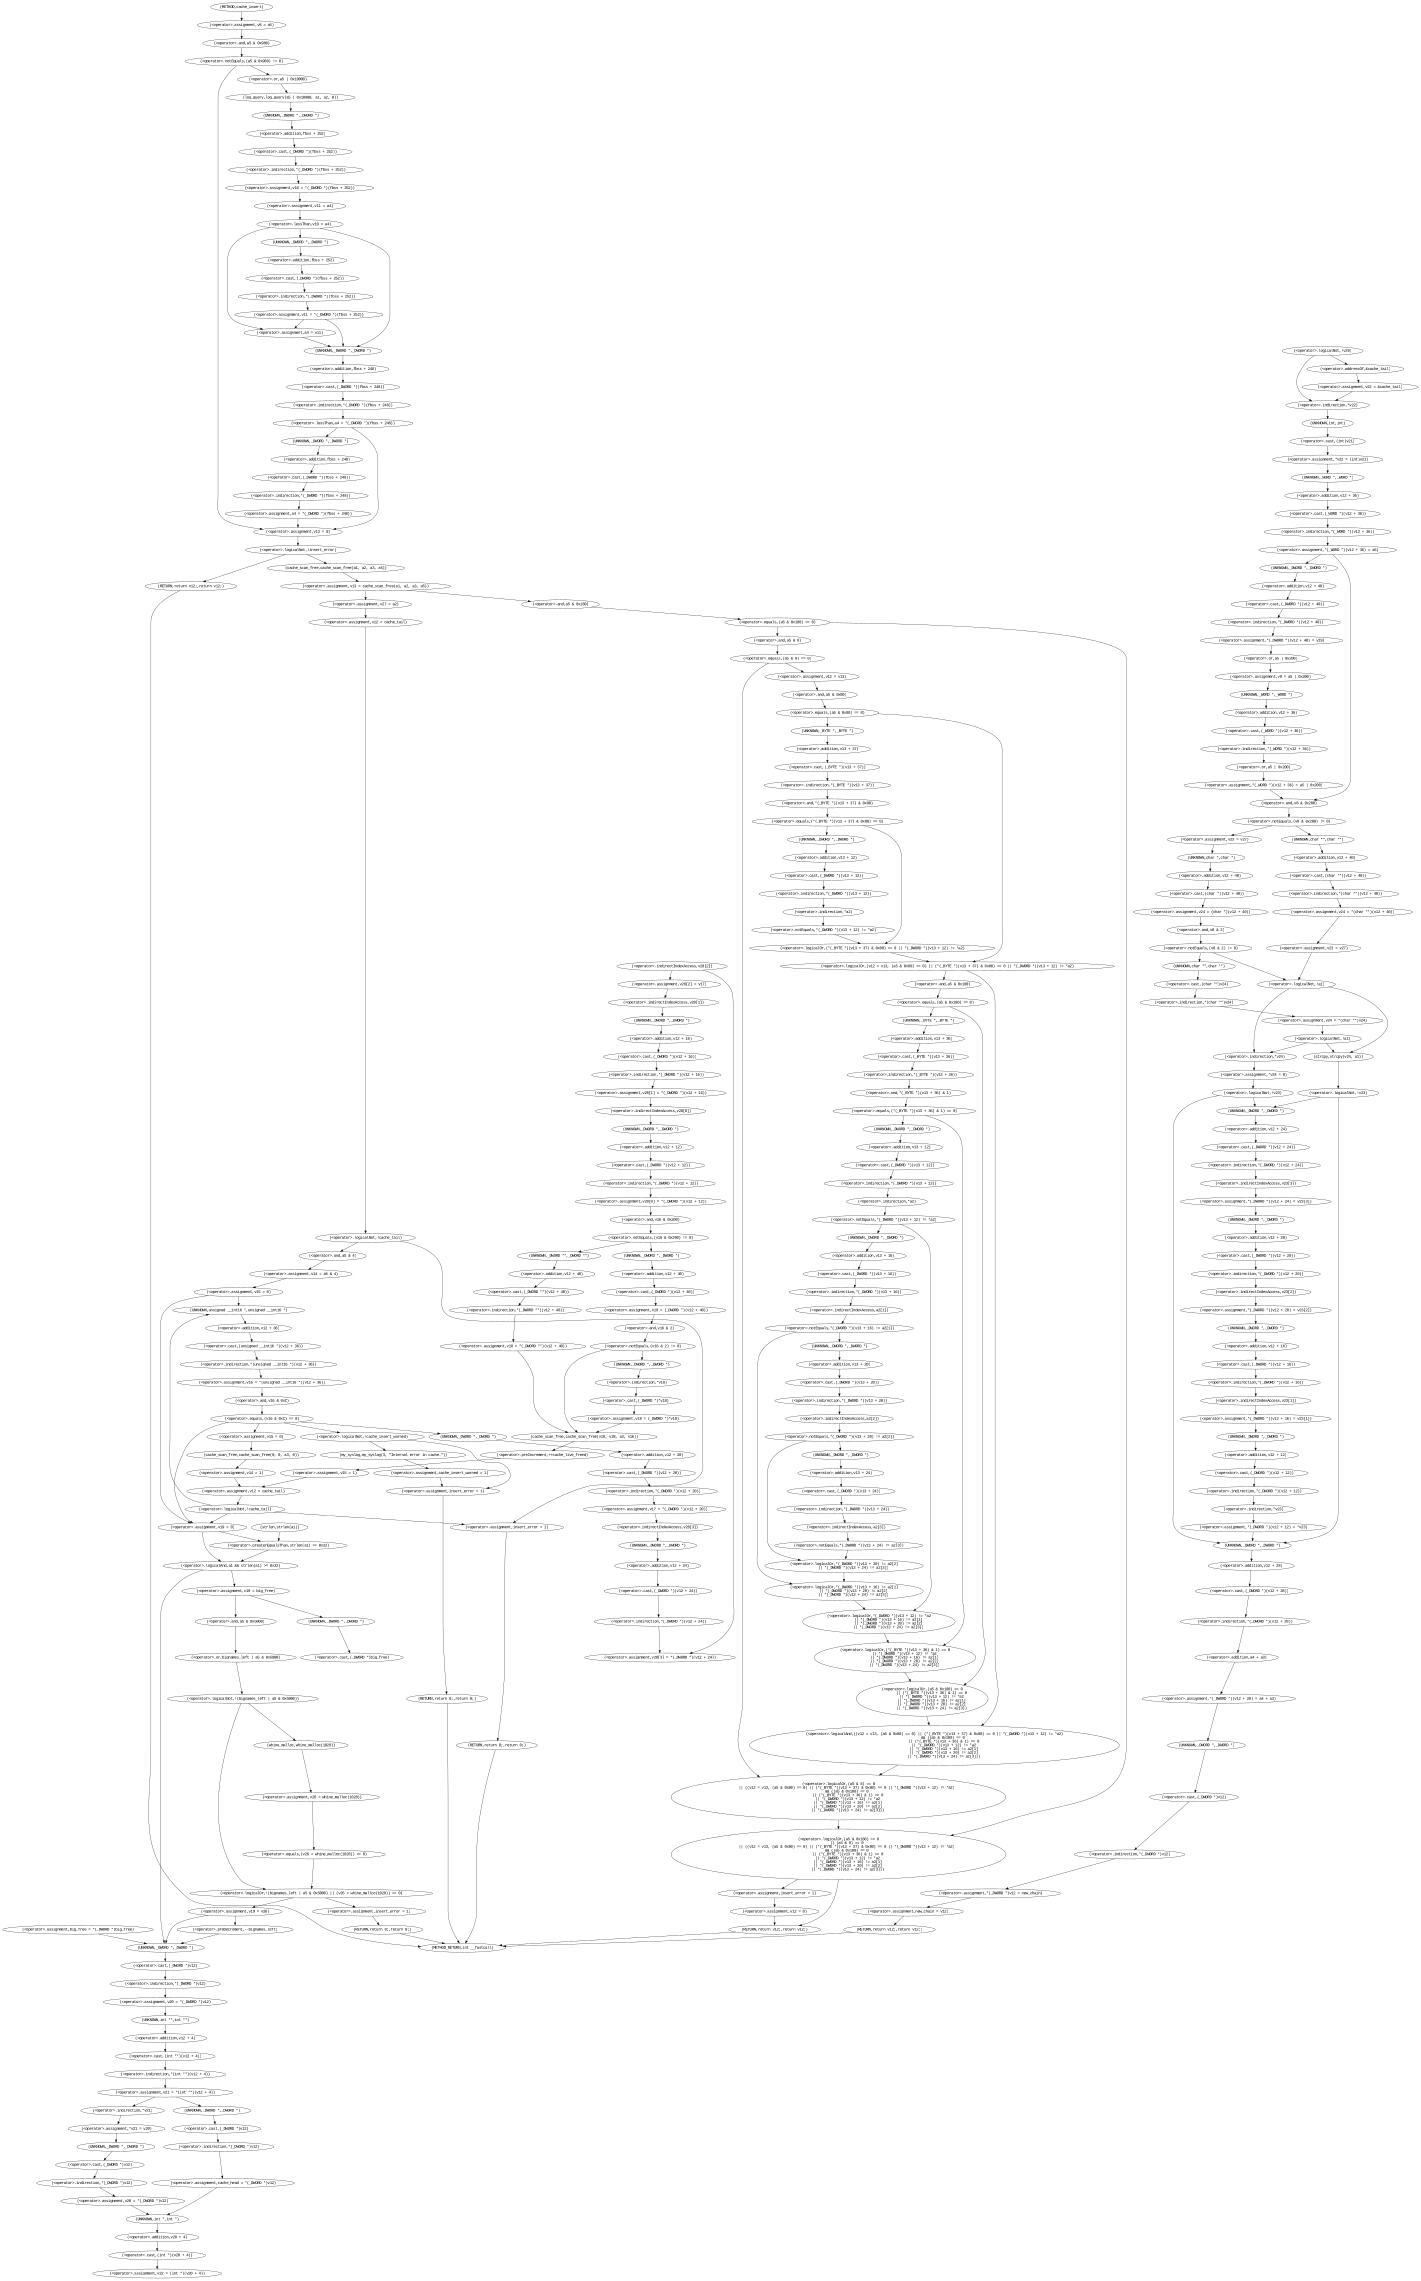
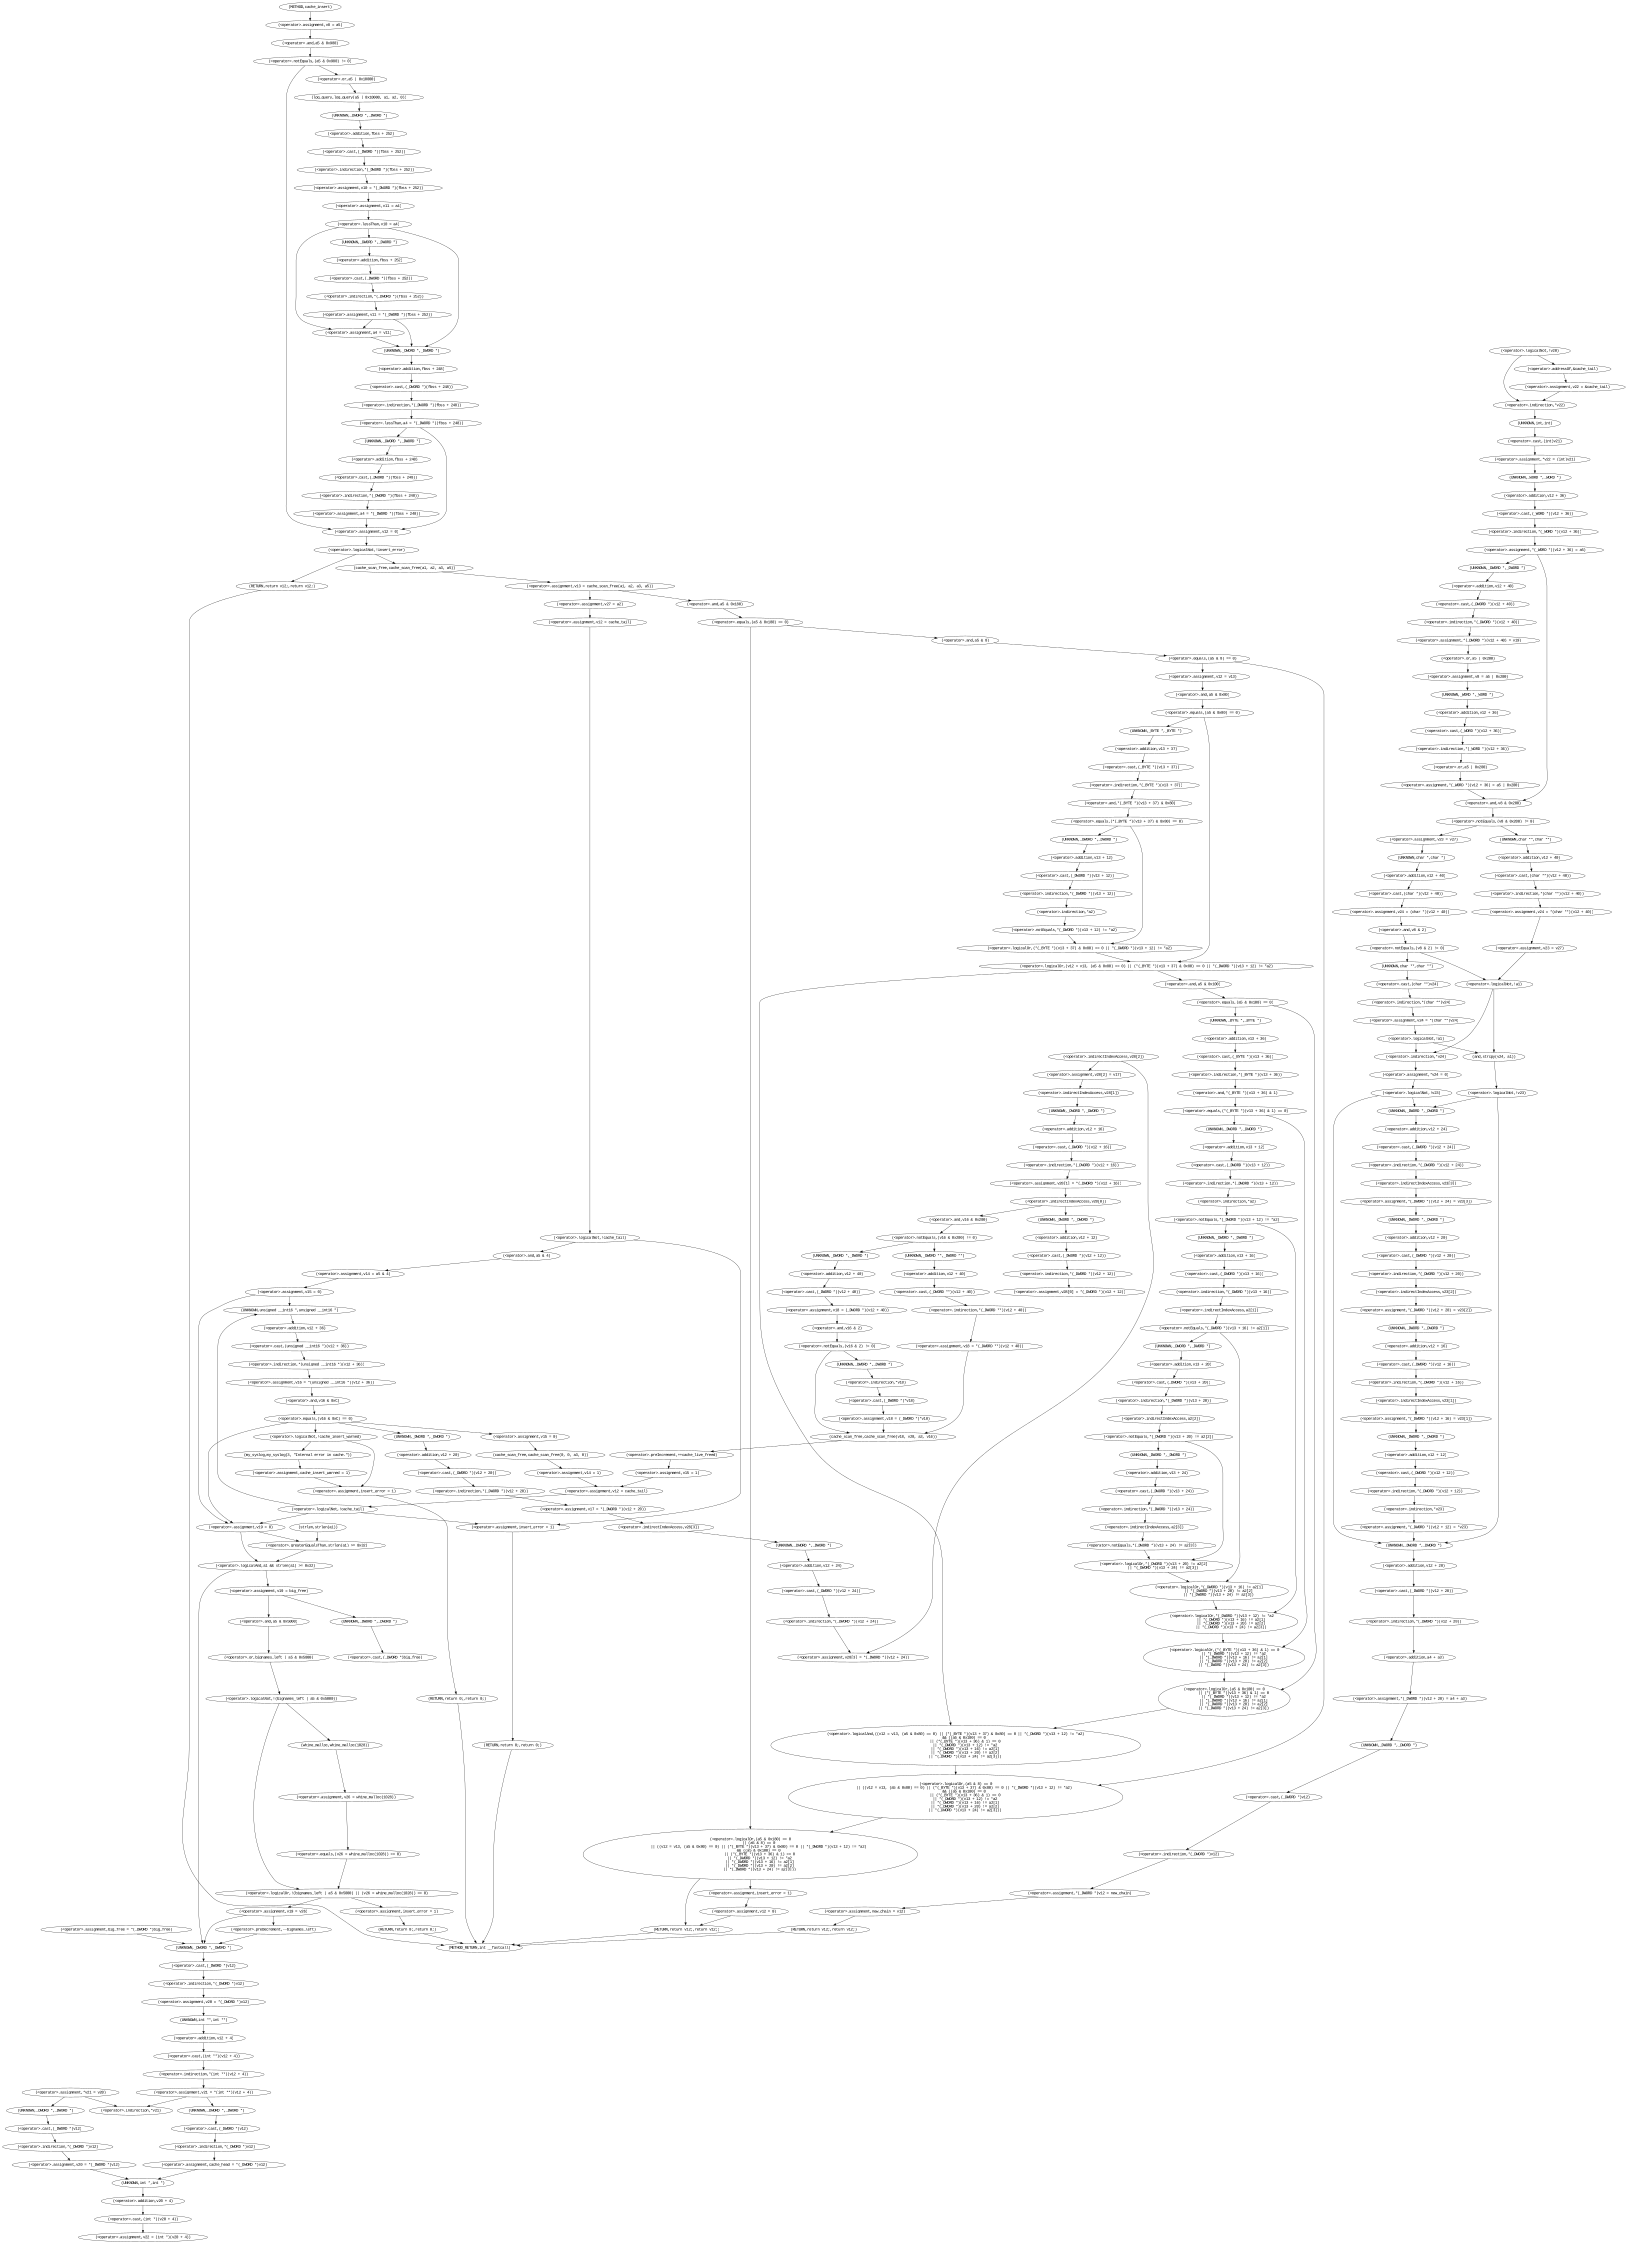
(1338, 1057) -> (1494, 1057)
(651, 1209) -> (1012, 1211)
(120, 2118) -> (100, 2101)
